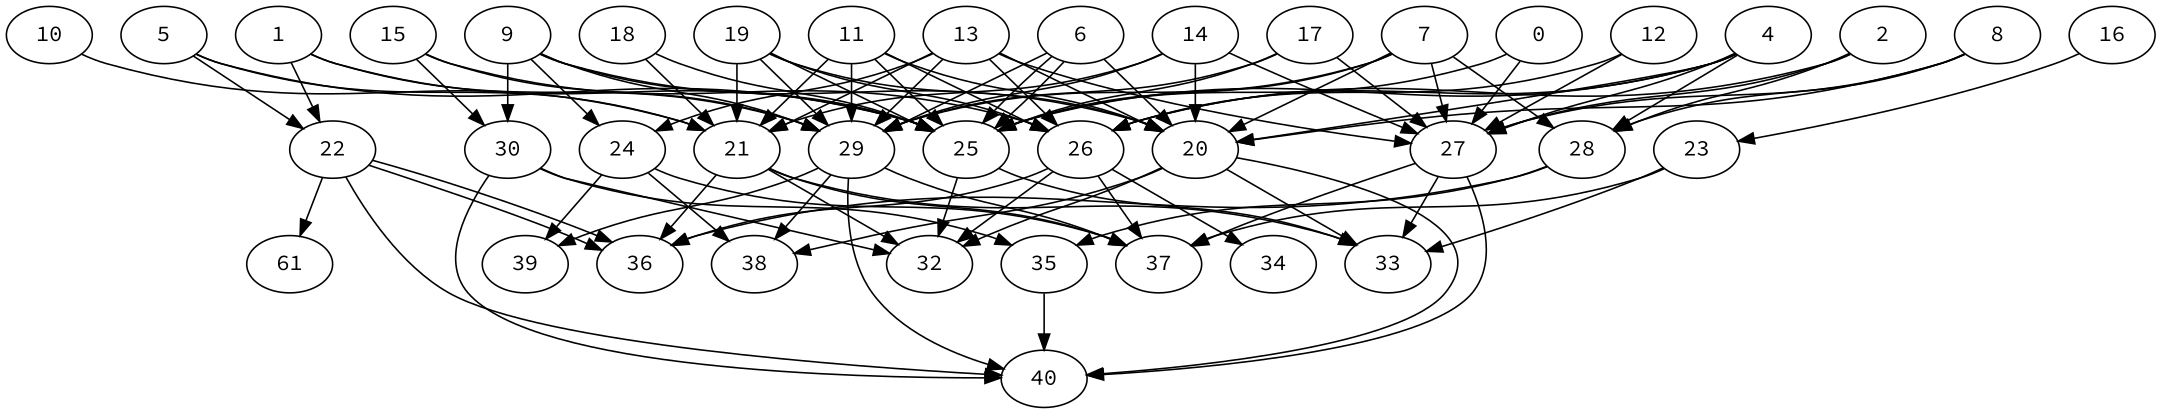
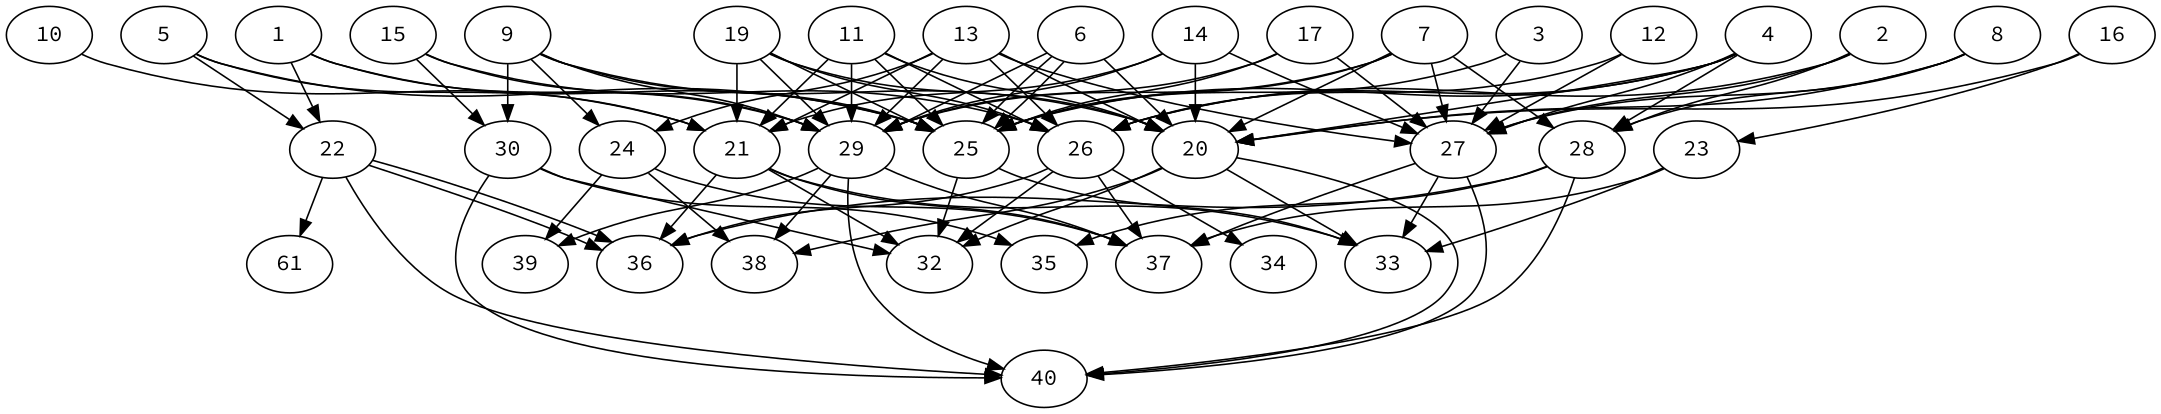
(622, 35) -> none
(1539, 35) -> (1539, 35)
none -> (1793, 107)
(1044, 314) -> (1466, 310)
